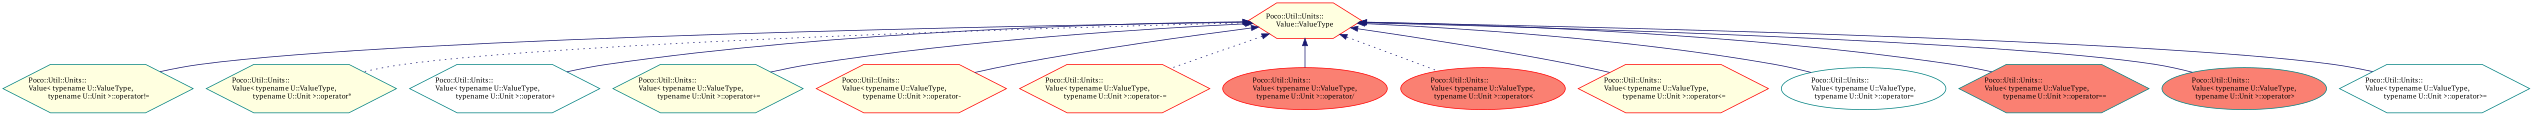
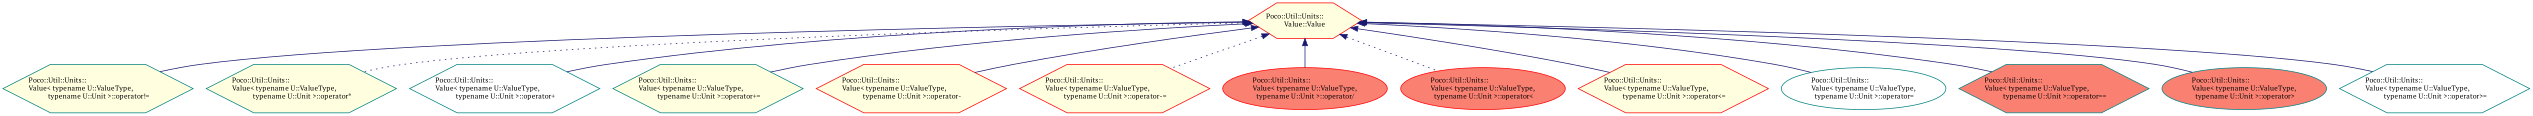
(1305, 21) -> (1305, 21)
